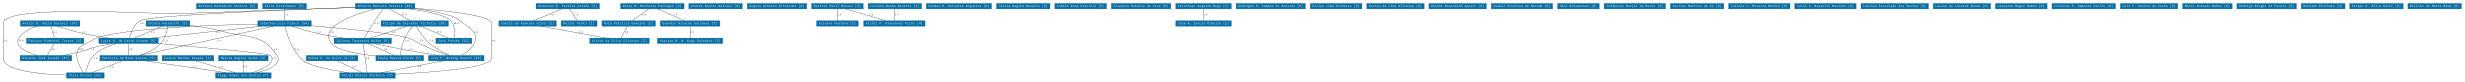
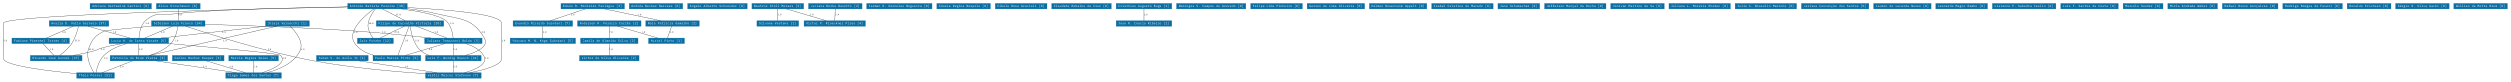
none -> (2143, 6)
none -> (2250, 6)
(624, 32) -> (670, 32)
(378, 33) -> none
